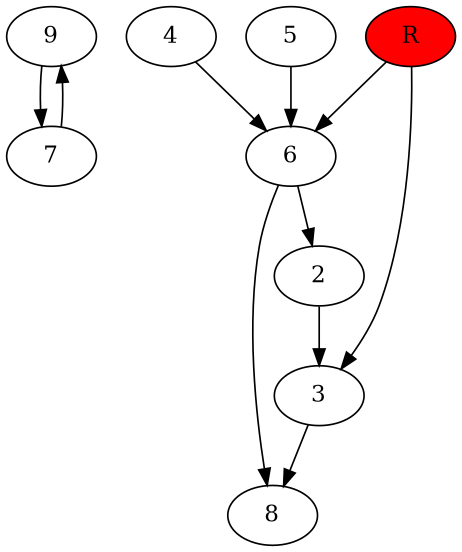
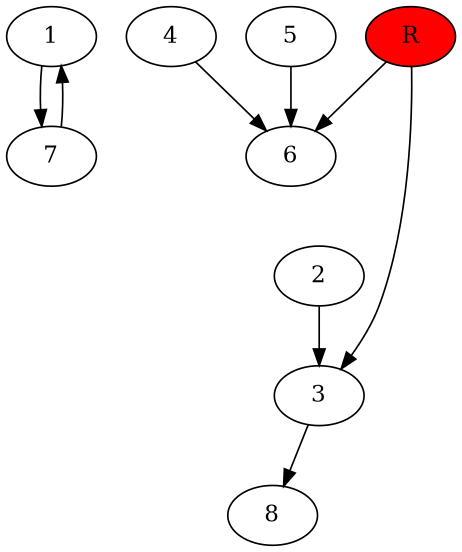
(52, 37) -> (52, 37)
(303, 208) -> none
(253, 326) -> none
